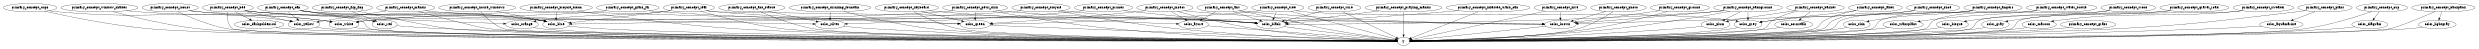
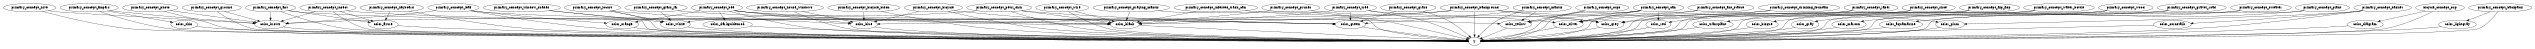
(2382, 8) -> (2440, 8)
(628, 16) -> none
(944, 17) -> (1375, 17)
